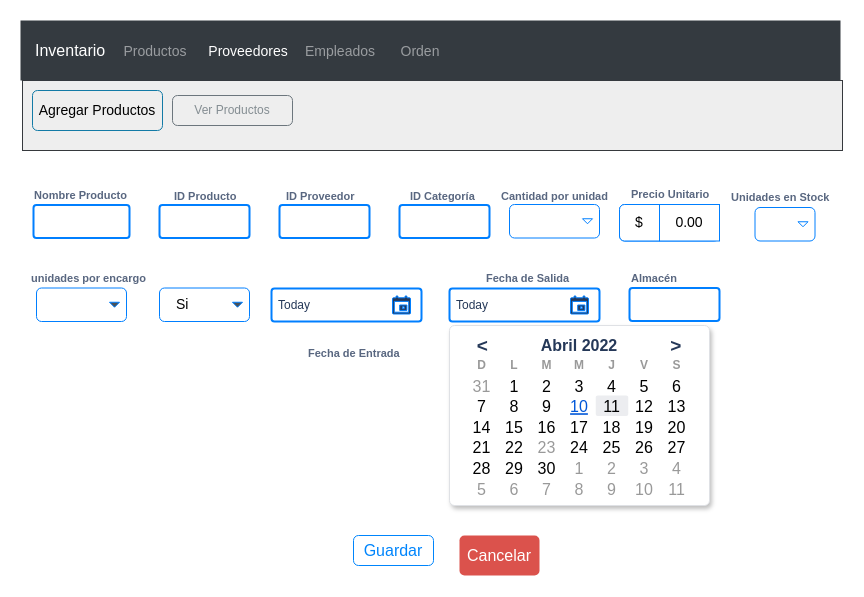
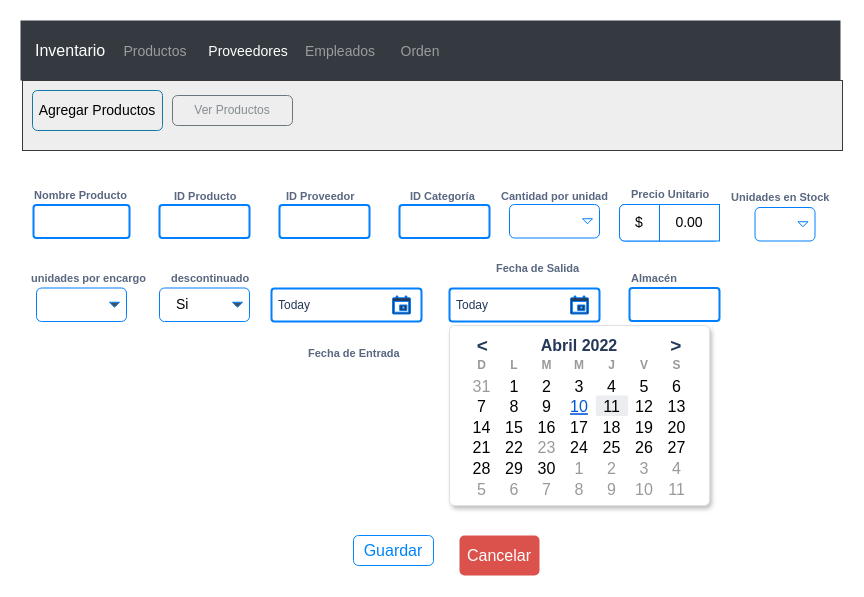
none -> (205, 278)
(525, 278) -> (535, 268)
